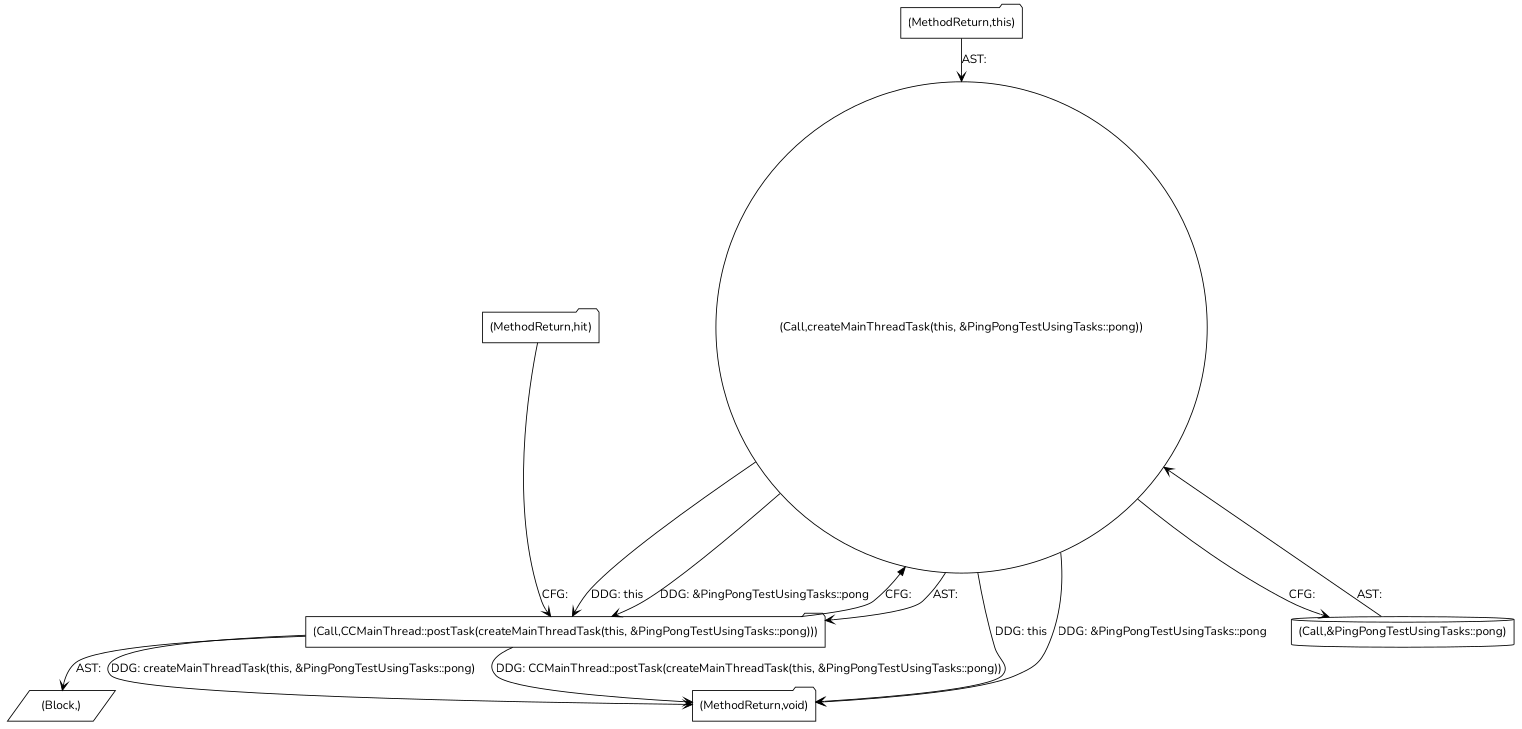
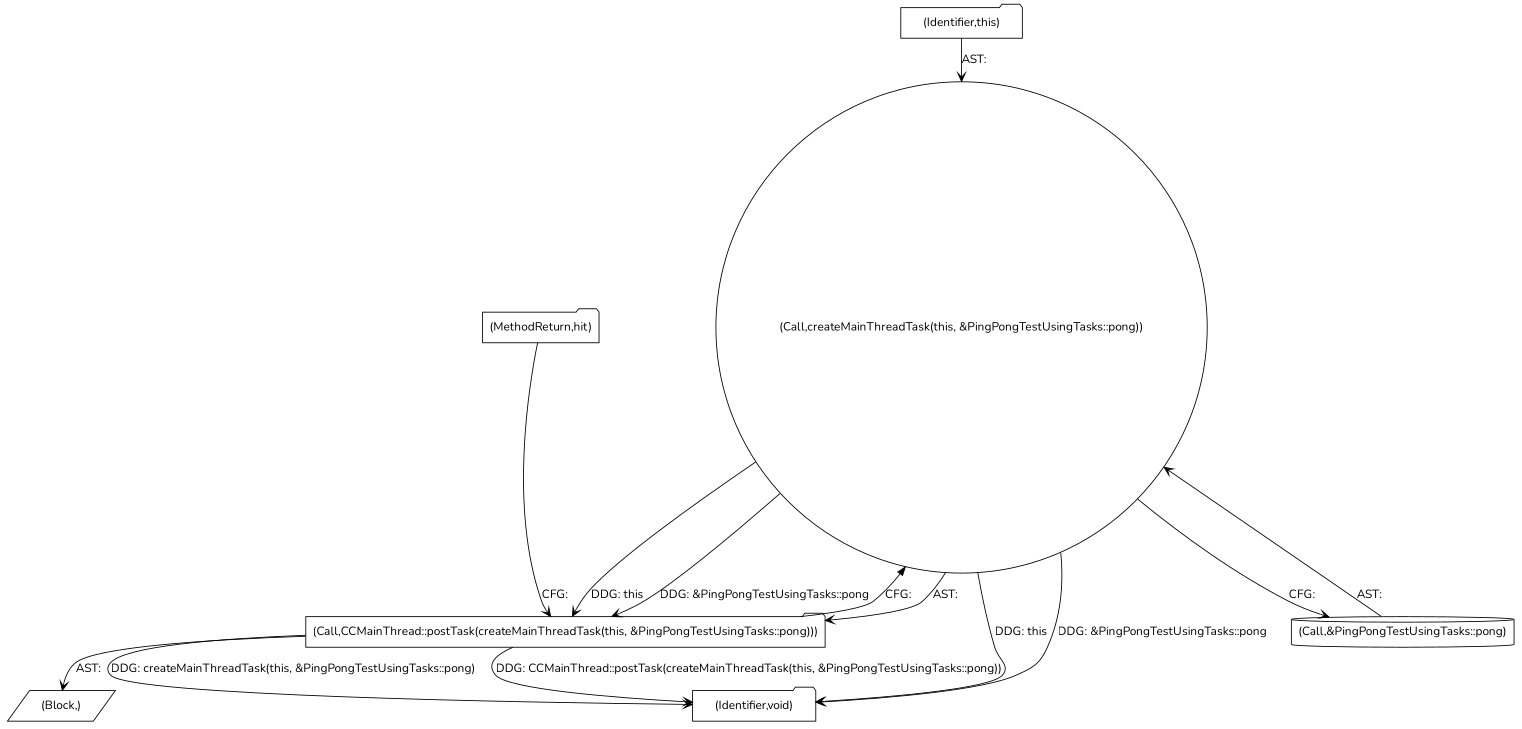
(962, 23) -> (962, 23)
(754, 706) -> (754, 706)
